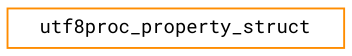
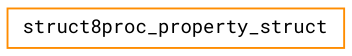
(176, 28) -> (176, 28)
